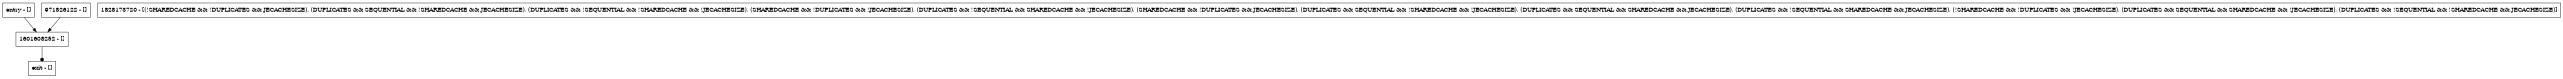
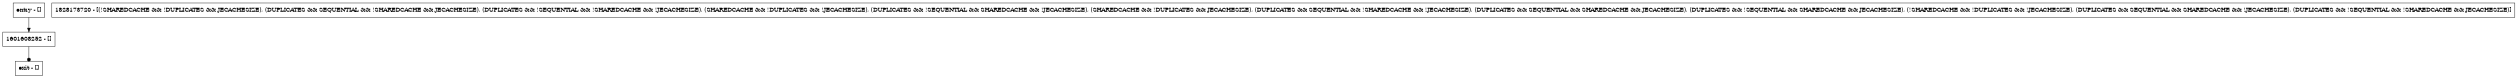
(66, 10) -> none
